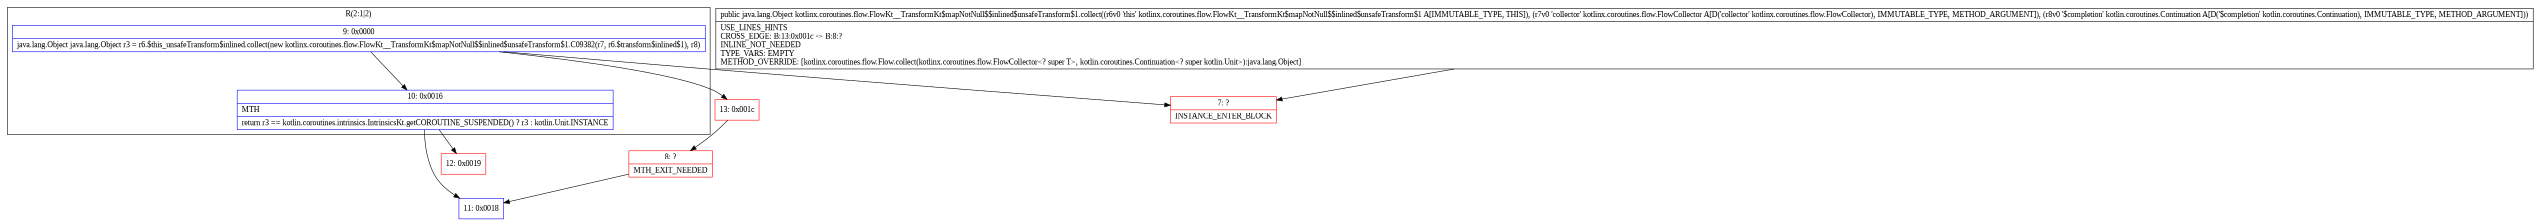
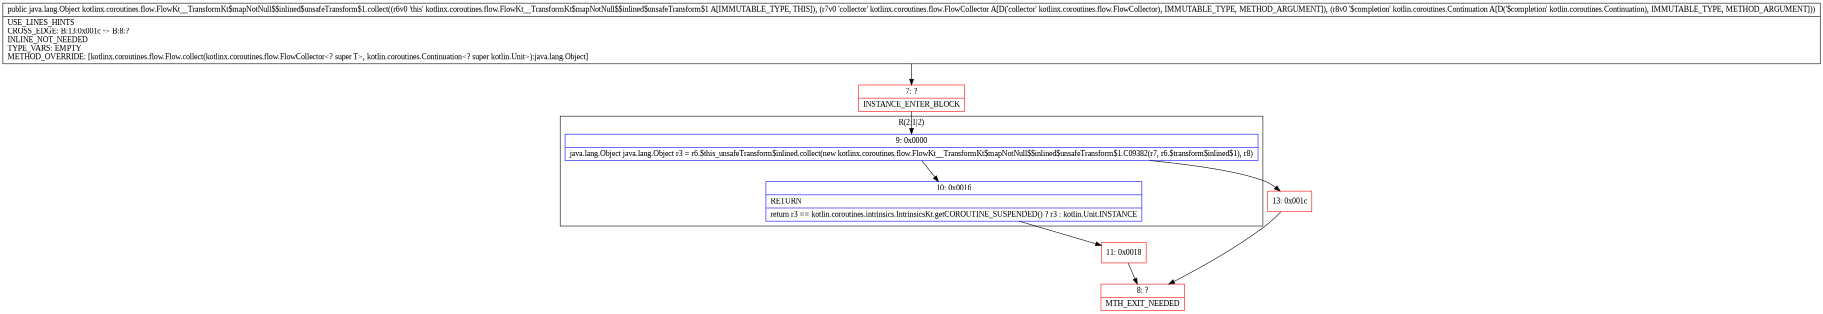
(834, 79) -> (912, 120)
(251, 110) -> (786, 201)
(464, 164) -> none
(569, 188) -> (1132, 271)
(481, 209) -> (1124, 253)
